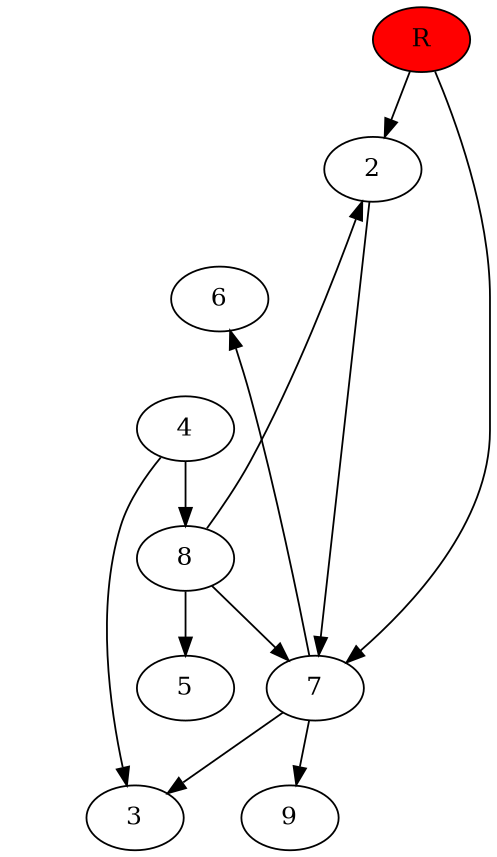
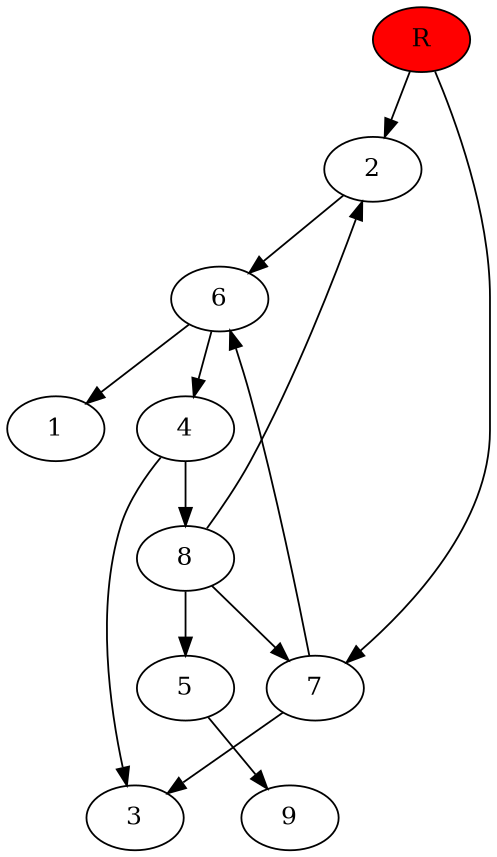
none -> (205, 355)
(345, 420) -> (303, 228)
none -> (56, 429)
(305, 744) -> (226, 739)
